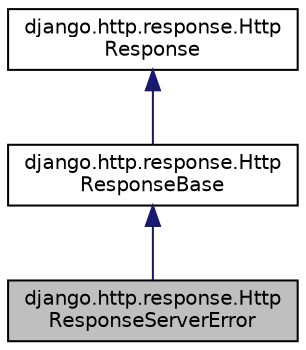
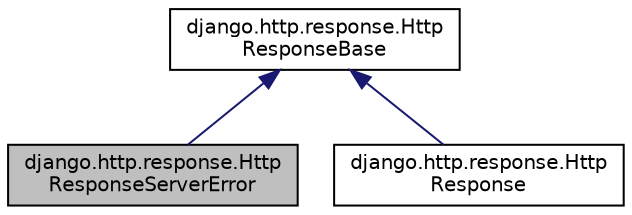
(153, 118) -> (405, 114)
